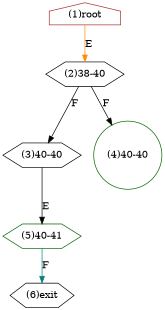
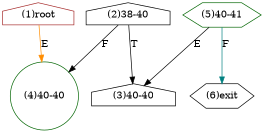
(85, 40) -> (40, 40)
(85, 74) -> (128, 15)
(75, 104) -> (134, 45)
(42, 155) -> (134, 96)
(42, 192) -> (179, 54)
